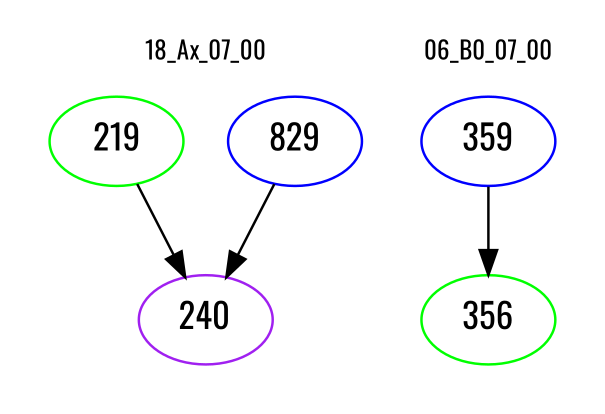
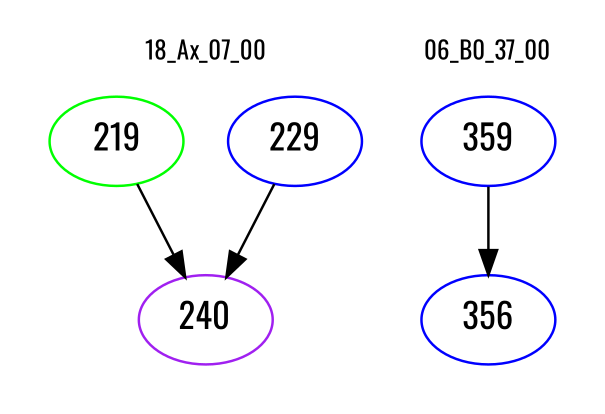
(488, 53) -> (488, 53)
(295, 141) -> (295, 141)
(488, 320) -> (488, 320)
